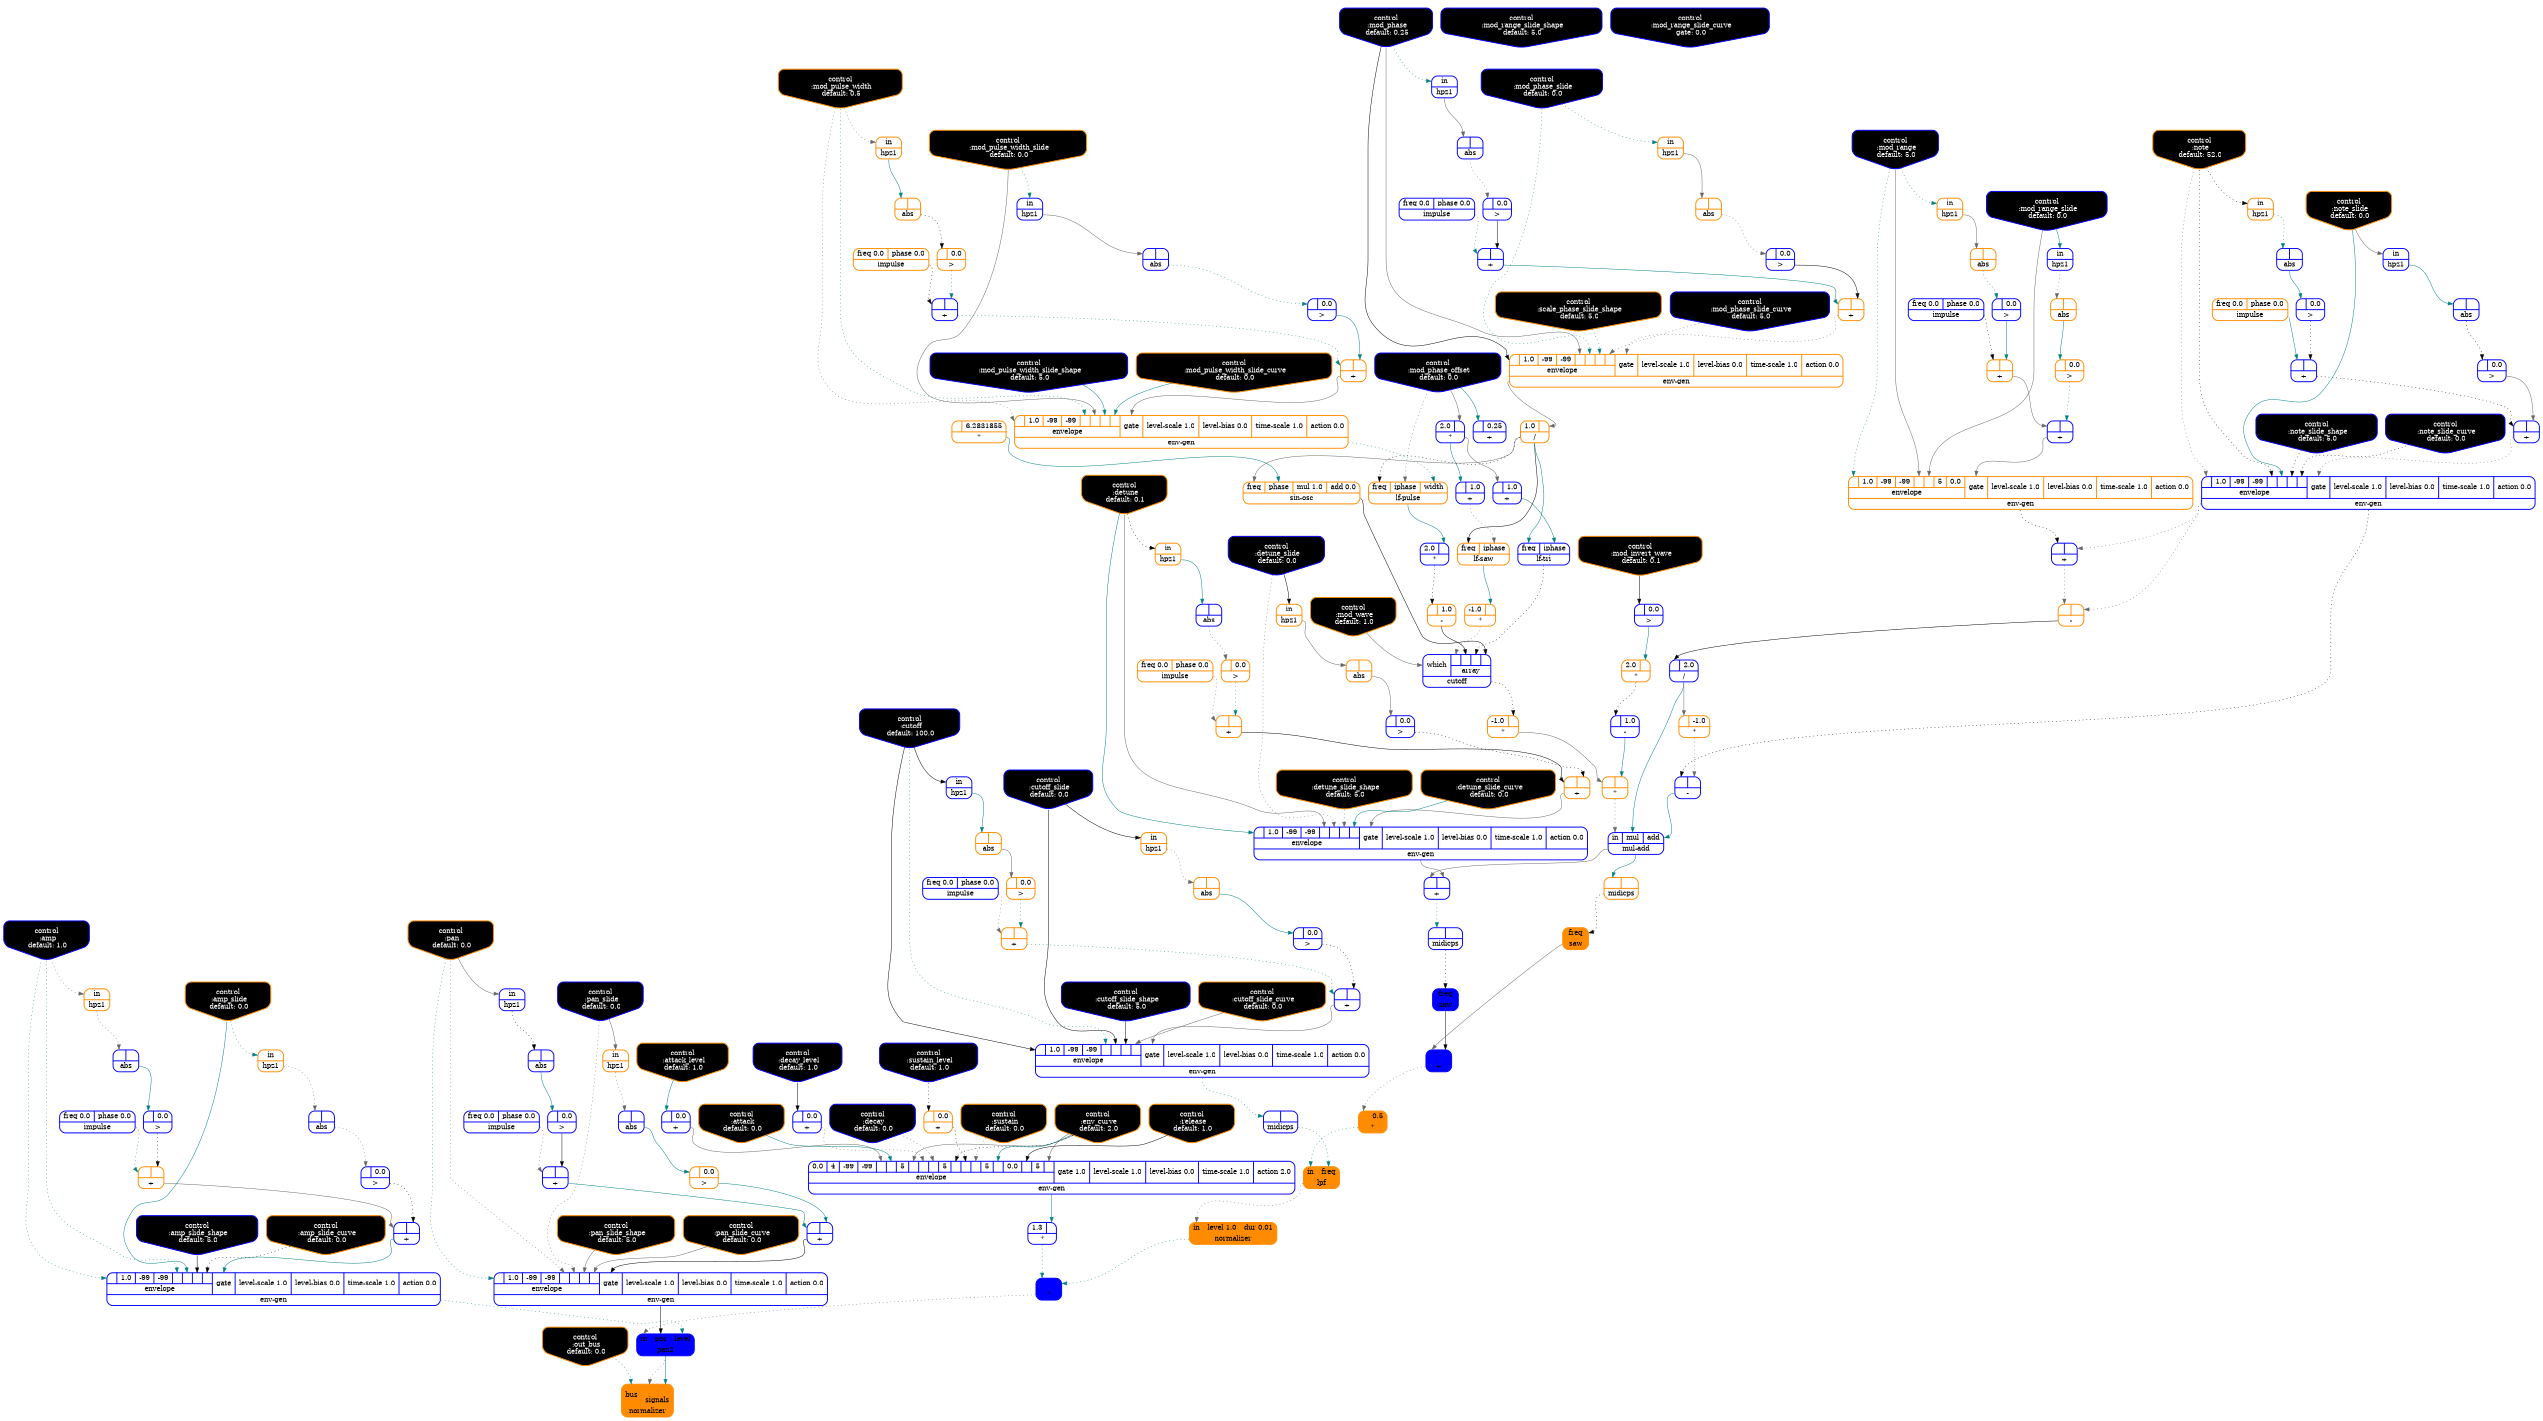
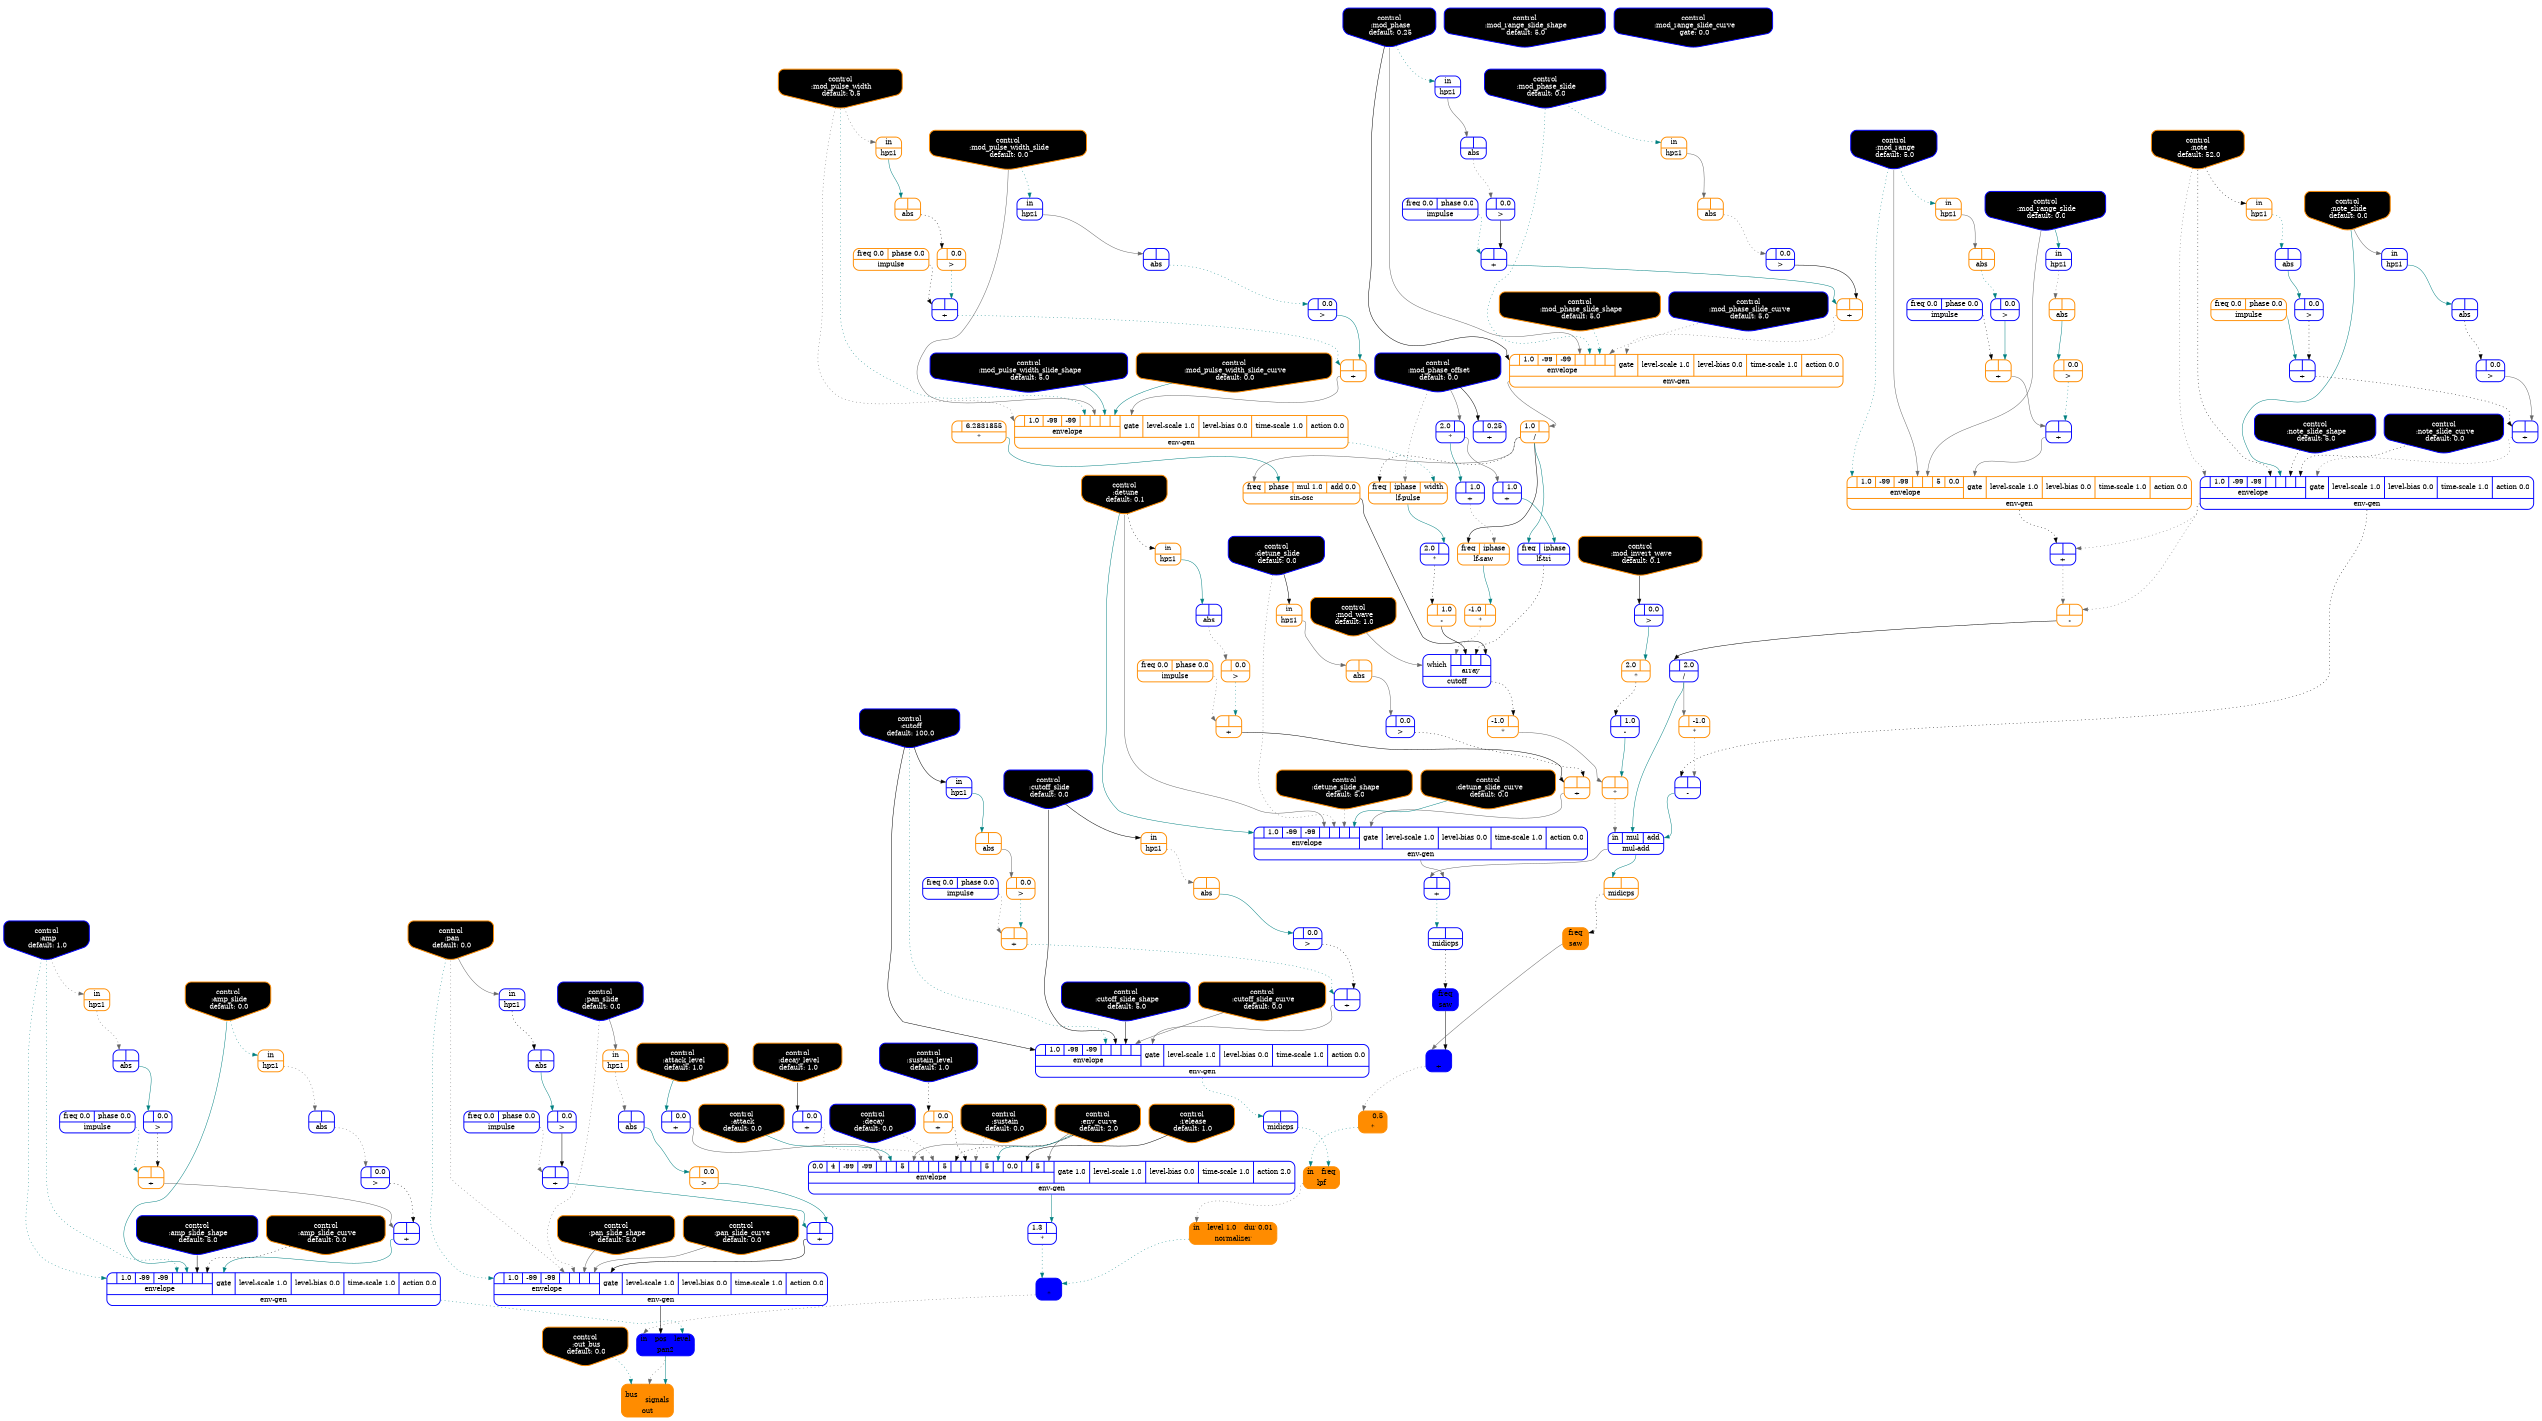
(1578, 310) -> (1580, 310)
(1471, 400) -> (1471, 400)
(798, 1061) -> (798, 1061)
(647, 1411) -> (647, 1411)
